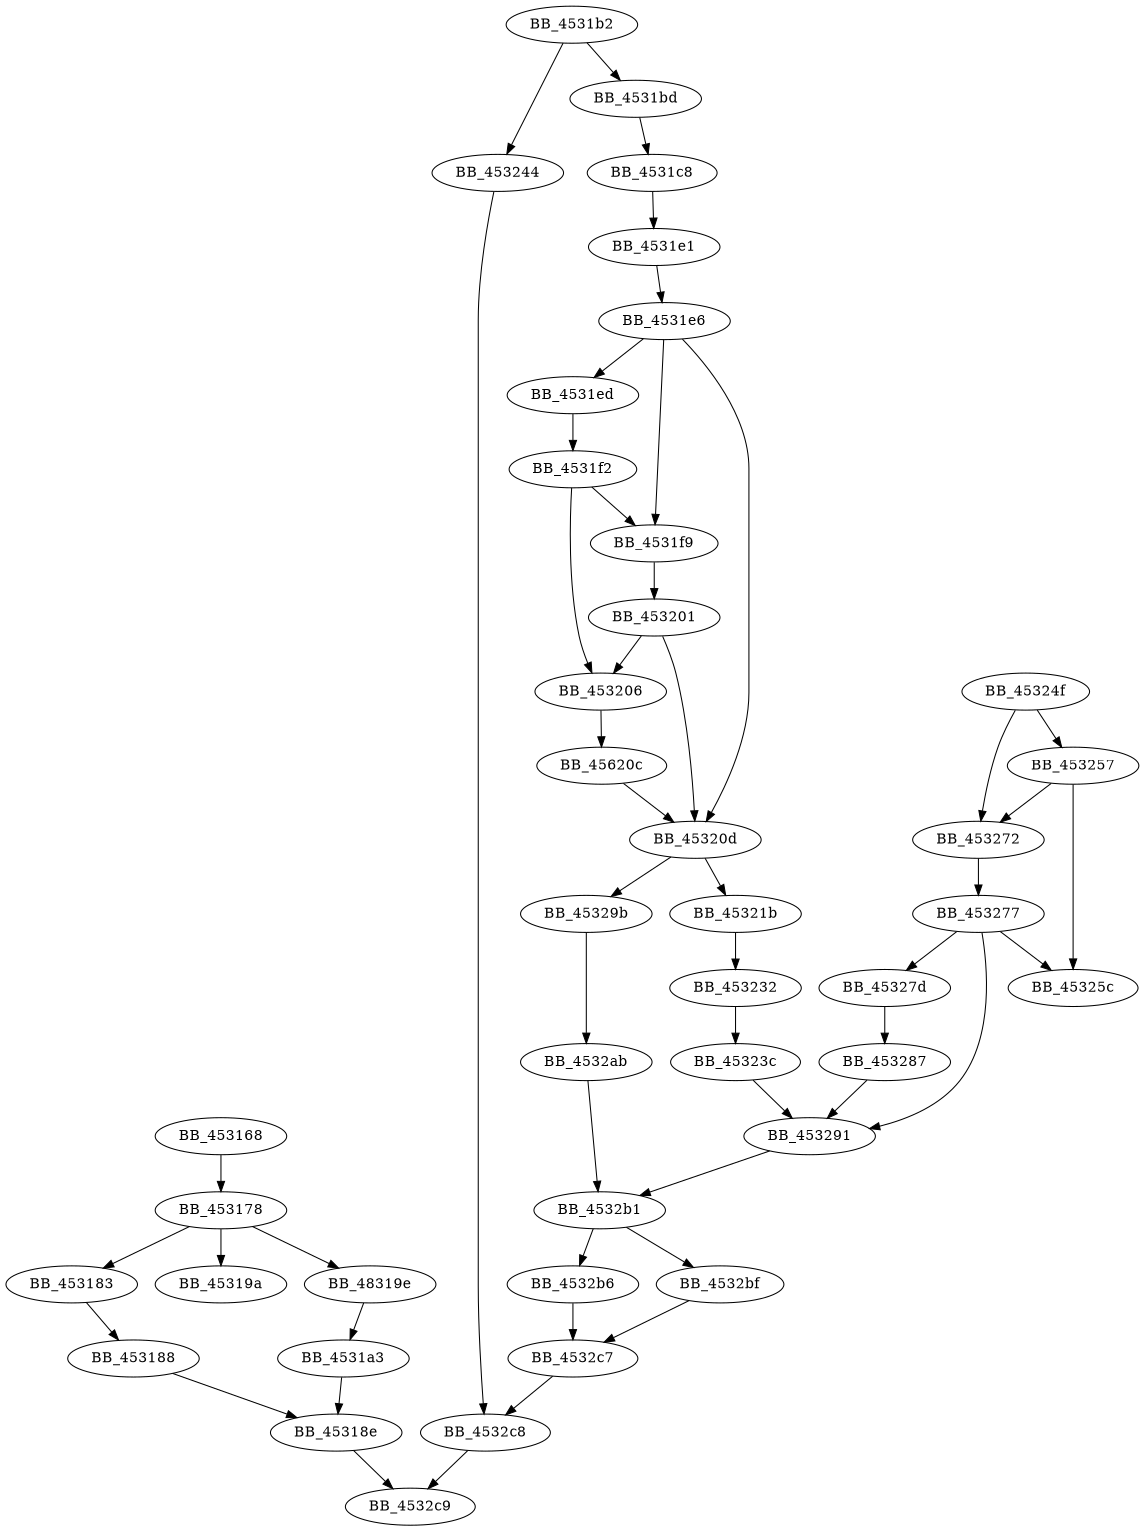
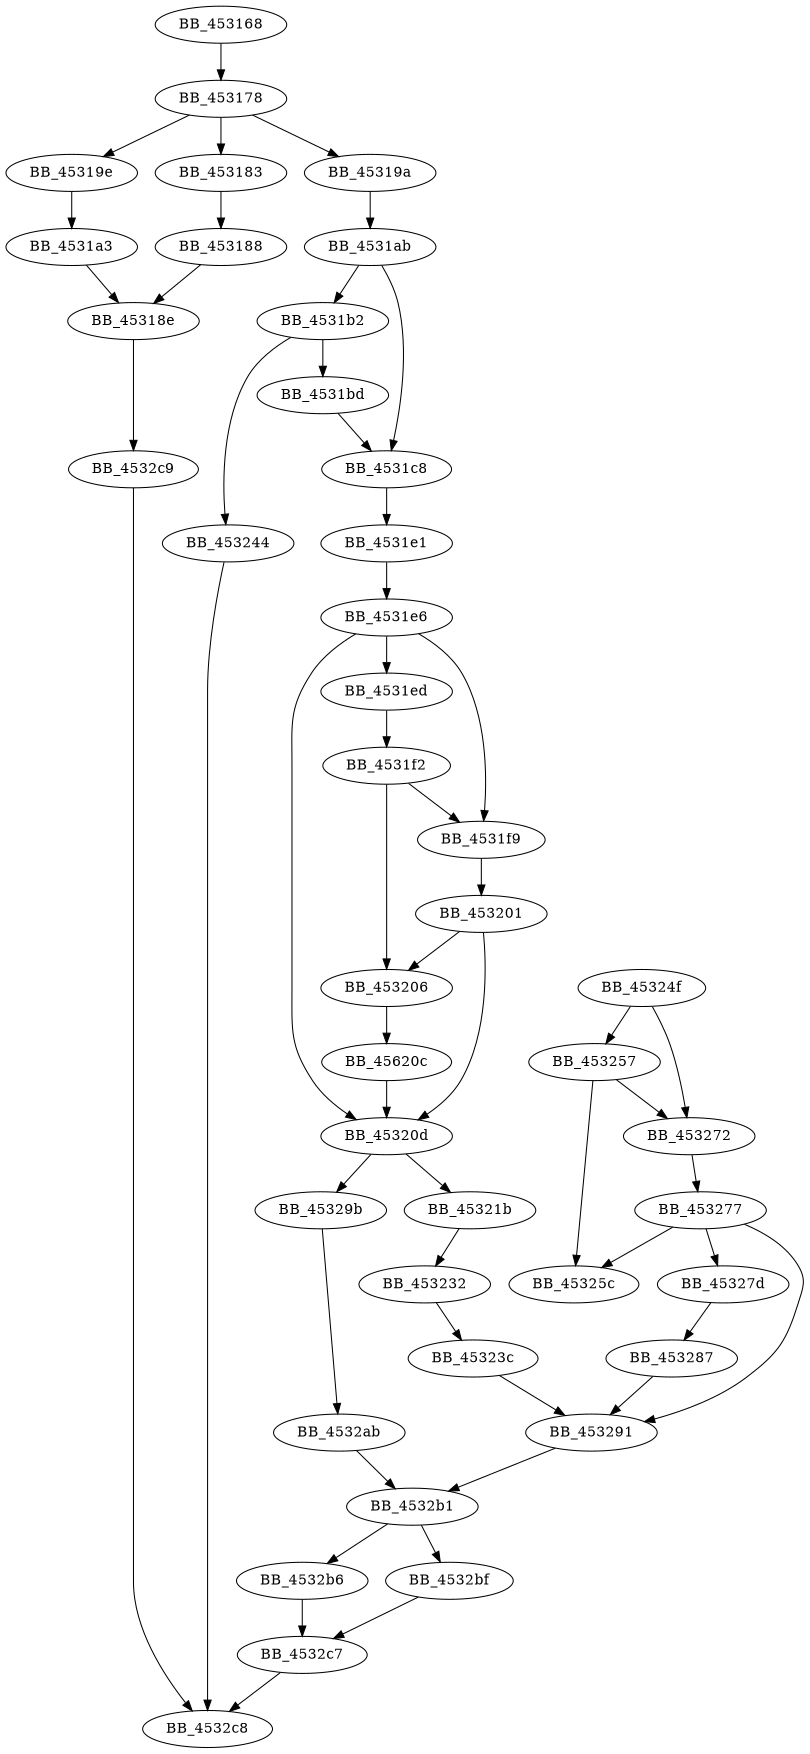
none -> (370, 247)
(370, 1284) -> (72, 173)
(452, 1466) -> (133, 1102)
